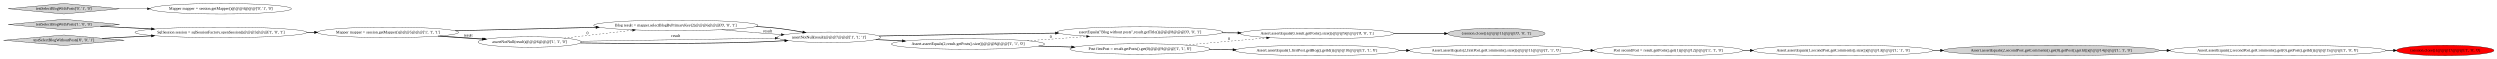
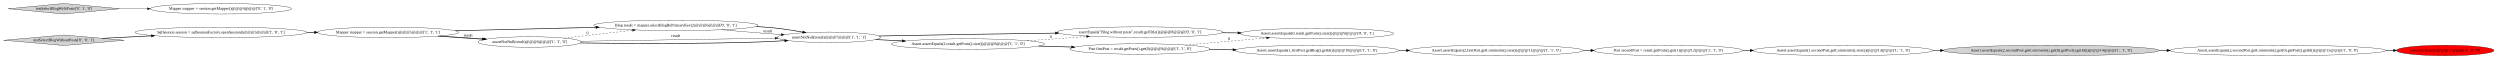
(64, 24) -> none
(1496, 34) -> none
